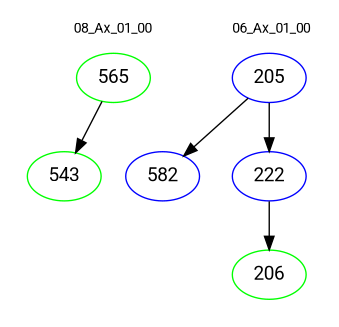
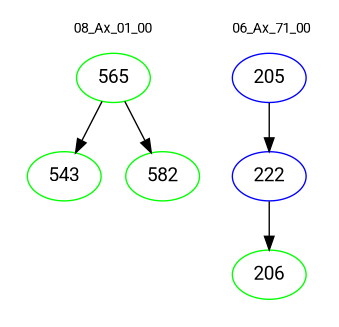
(272, 29) -> (272, 29)
(231, 114) -> (135, 121)
(163, 176) -> (163, 176)
